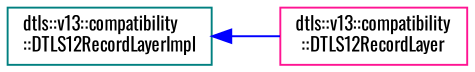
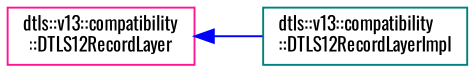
(256, 36) -> (238, 36)
